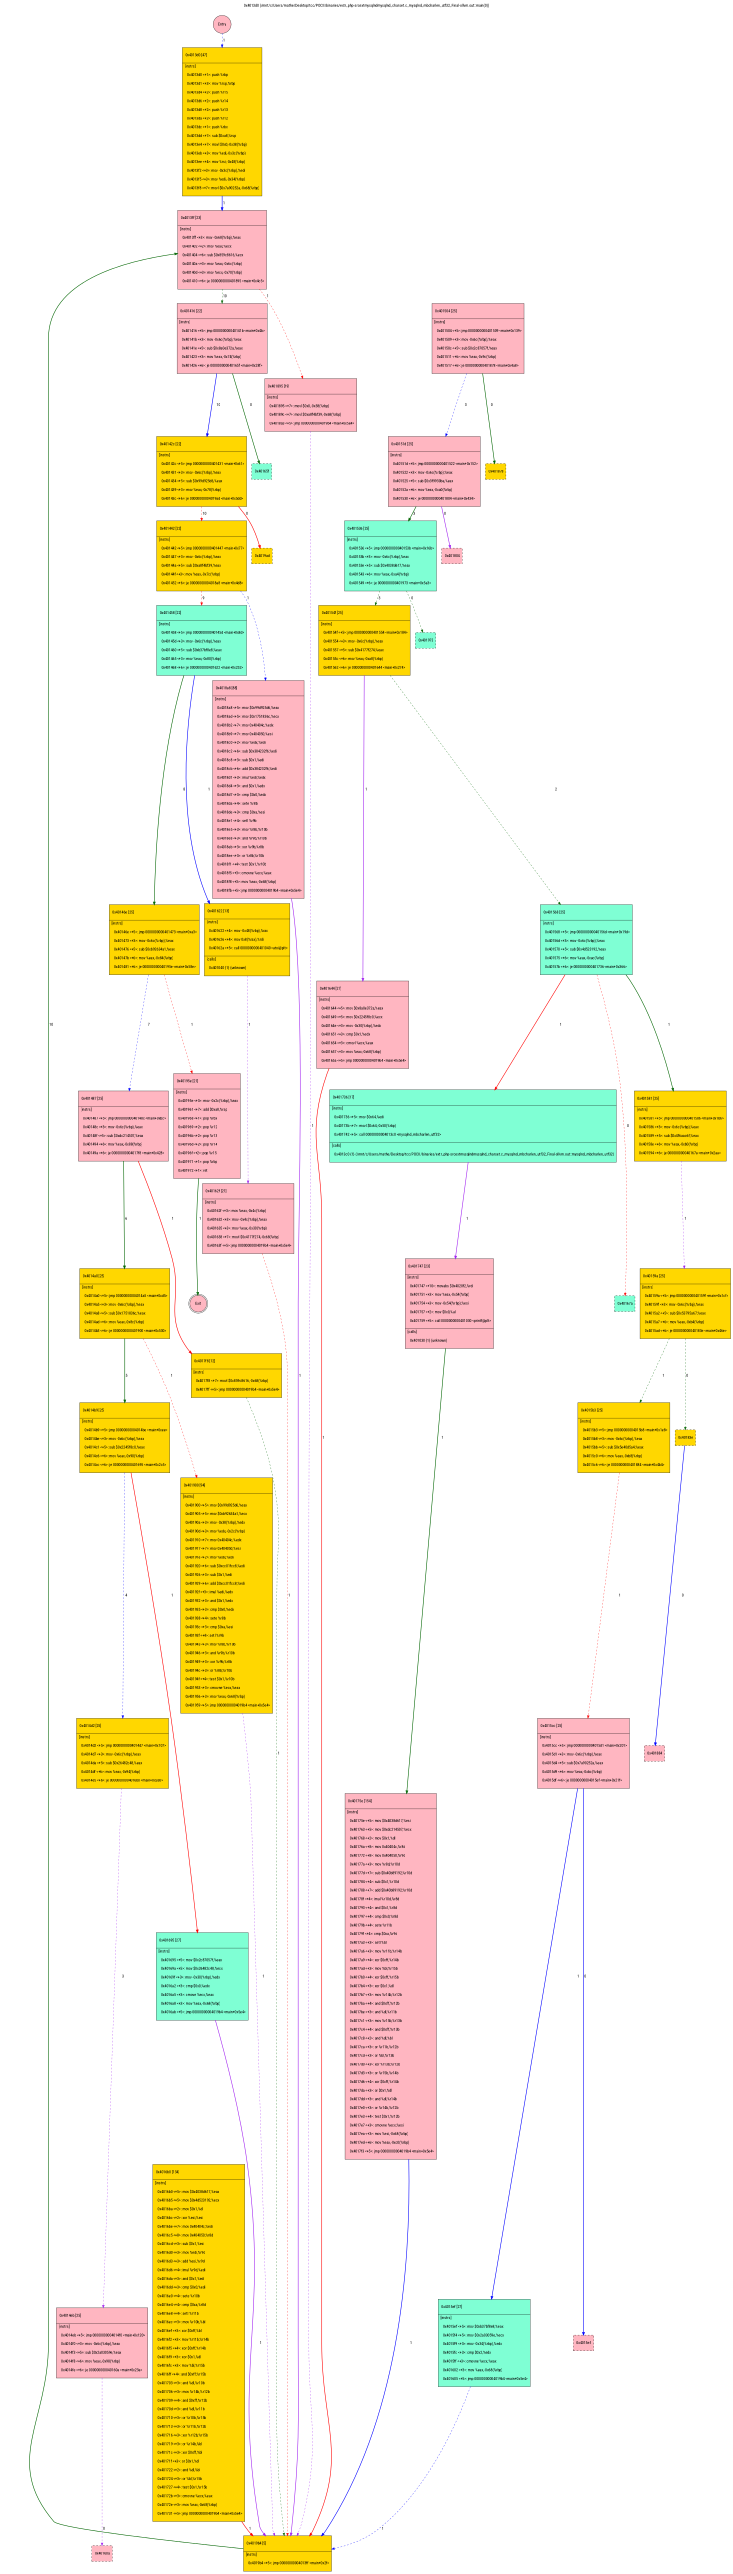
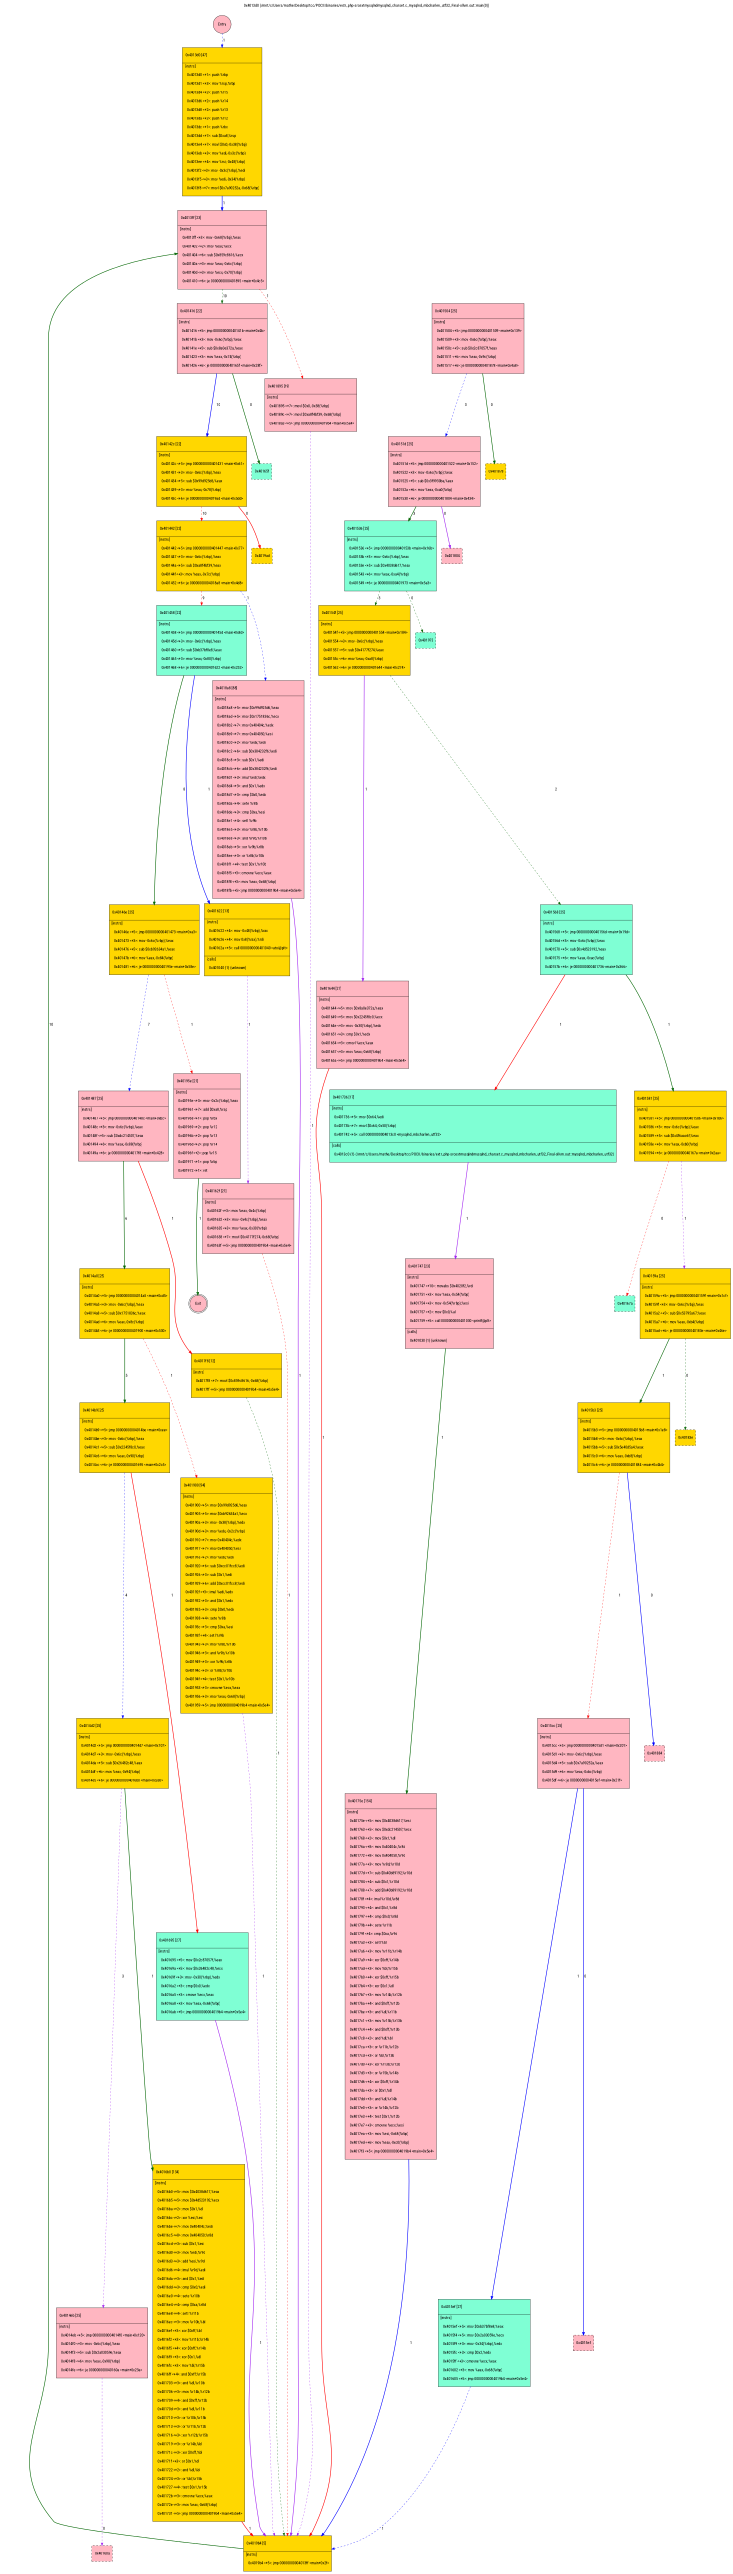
(624, 1133) -> (648, 1227)
(655, 1369) -> (655, 1369)
(670, 1594) -> (640, 1608)
none -> (137, 1978)
